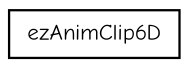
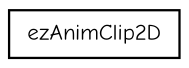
(94, 34) -> (94, 34)
